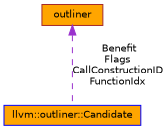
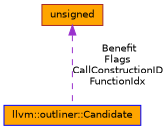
(72, 15) -> (72, 15)
